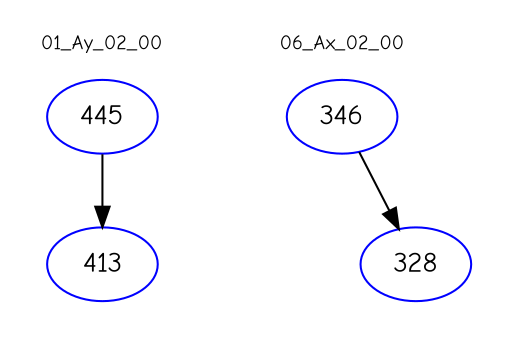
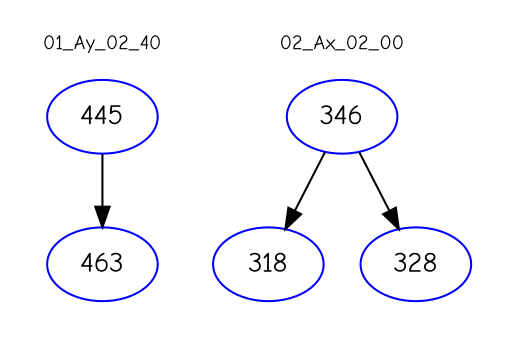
(102, 44) -> (102, 44)
(342, 44) -> (342, 44)
(102, 264) -> (102, 264)
none -> (268, 264)
